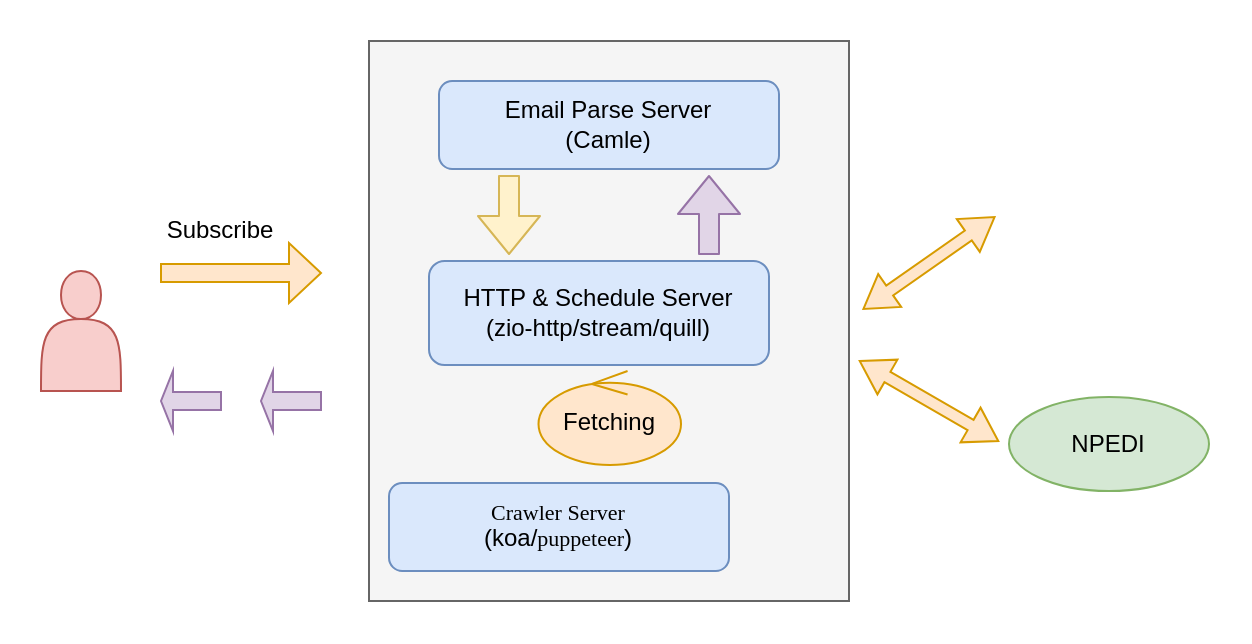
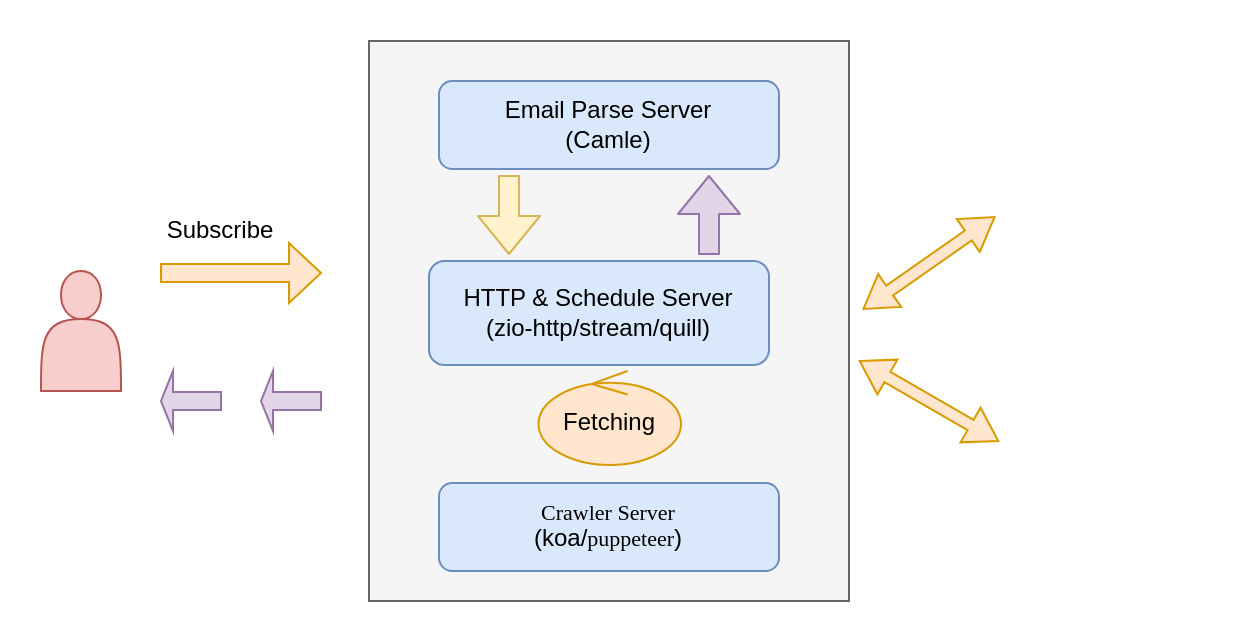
(1109, 444) -> none
(559, 527) -> (609, 527)
